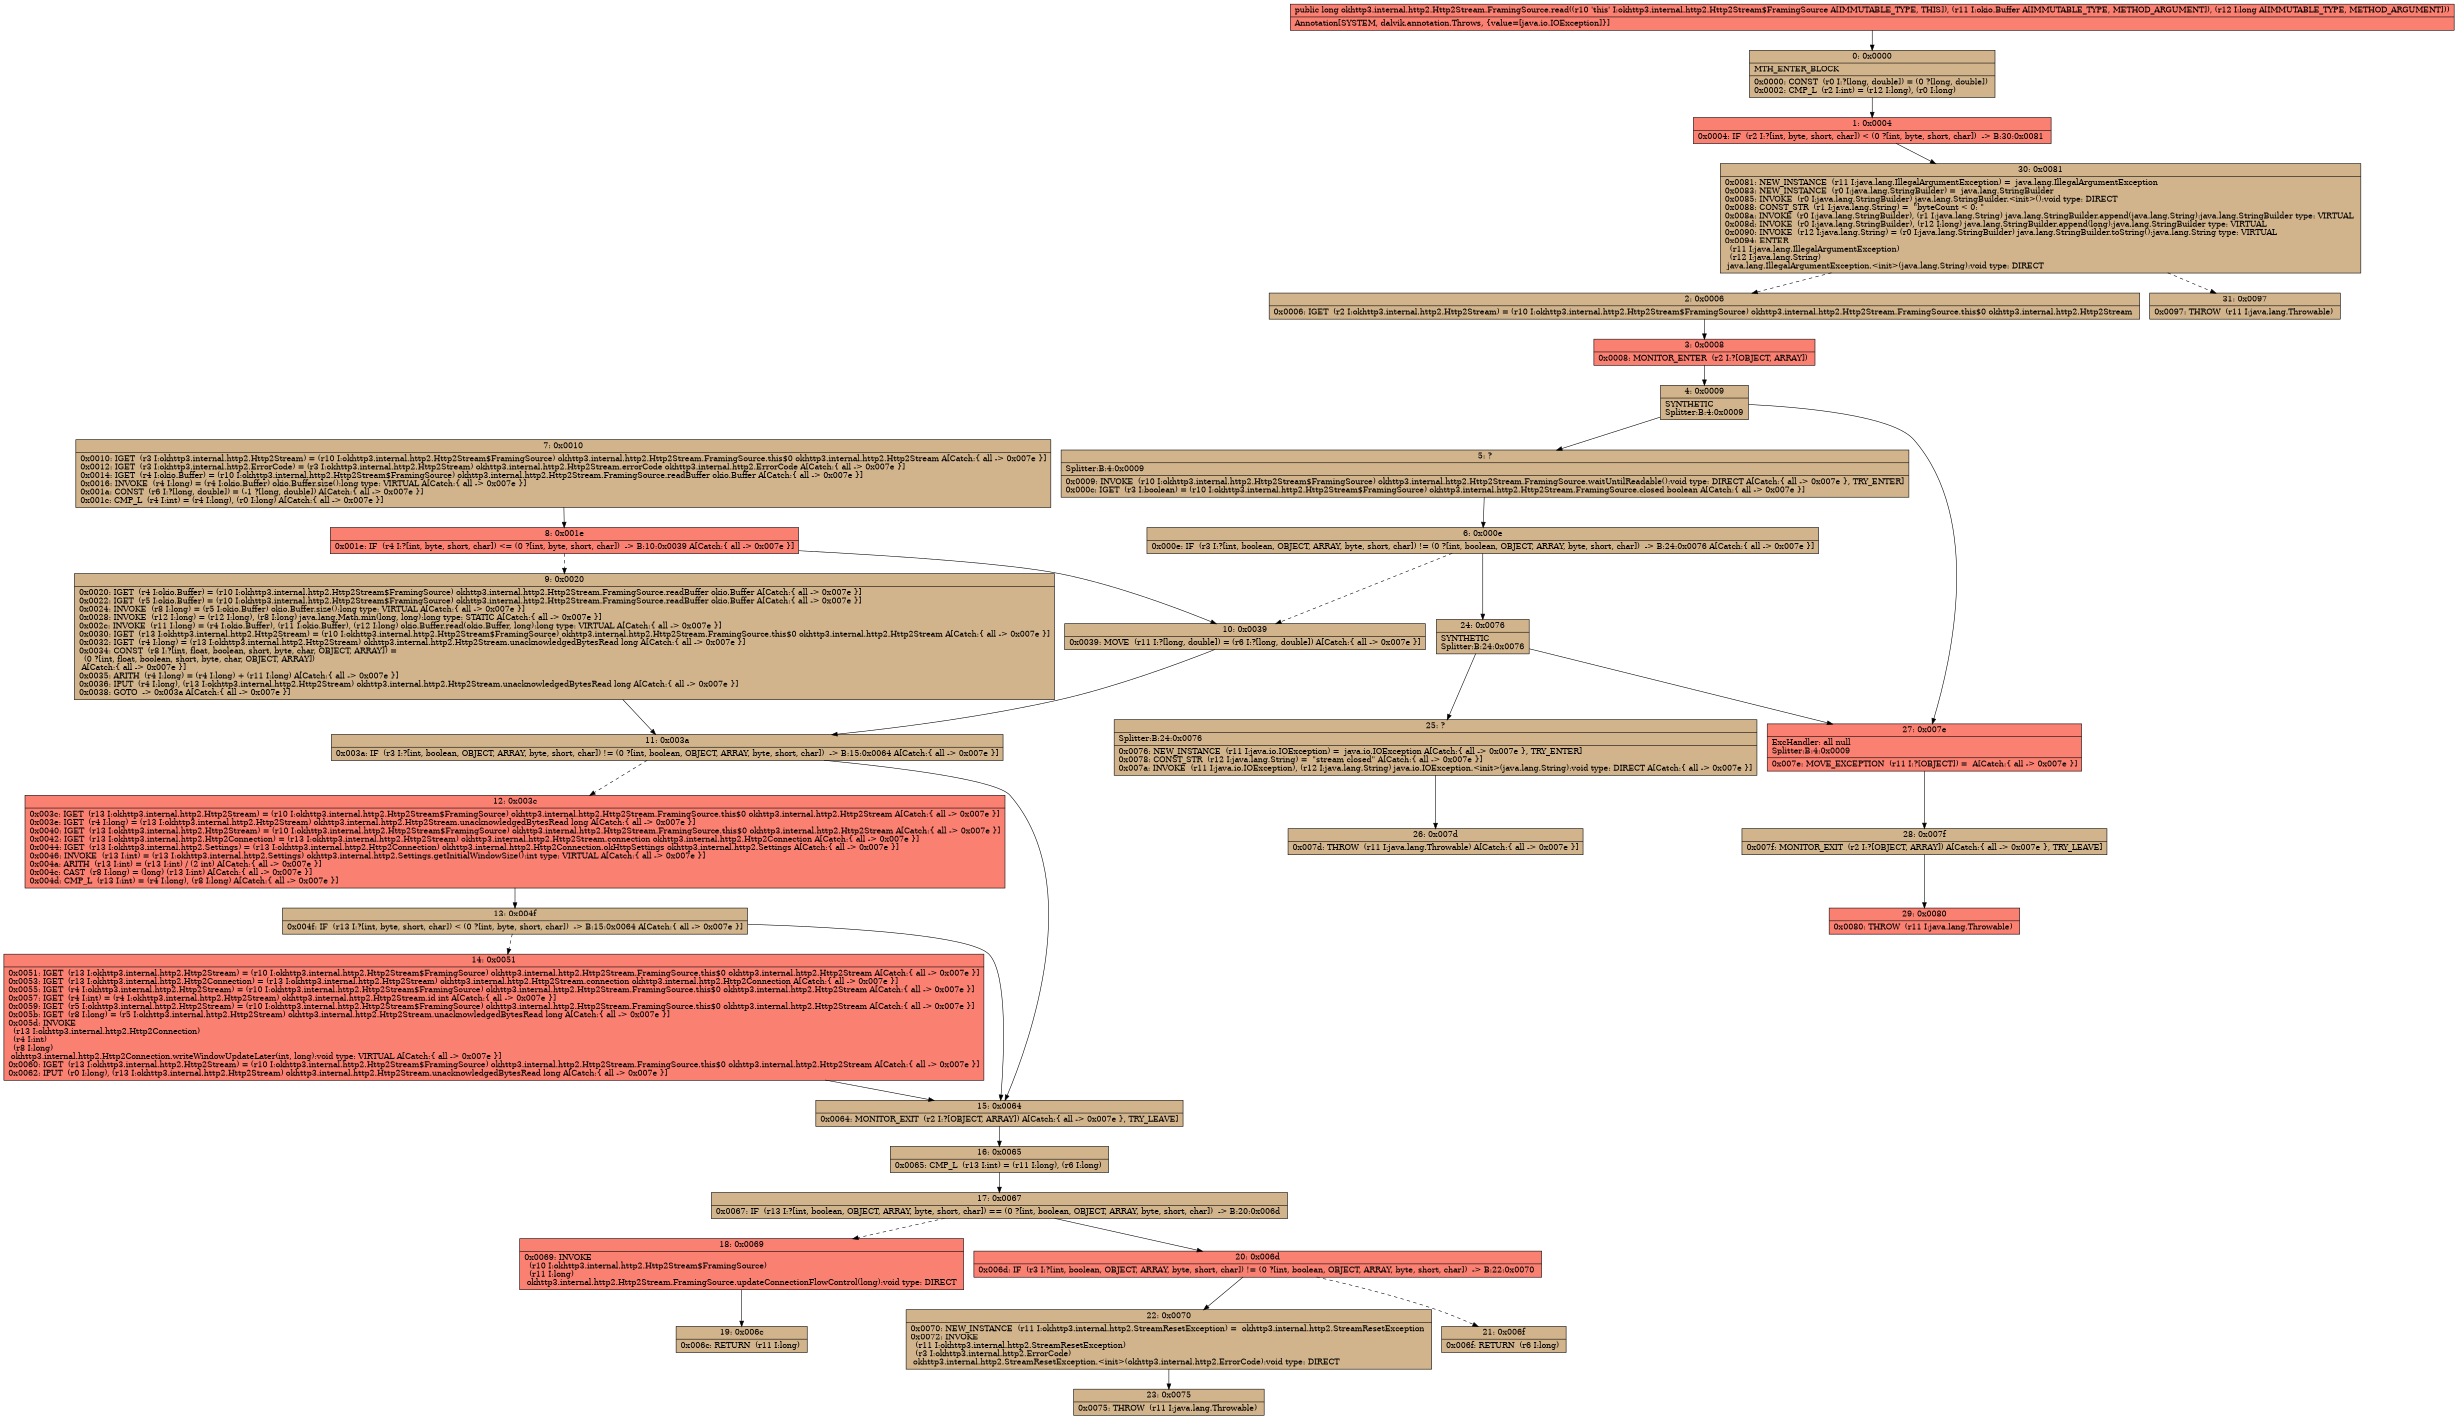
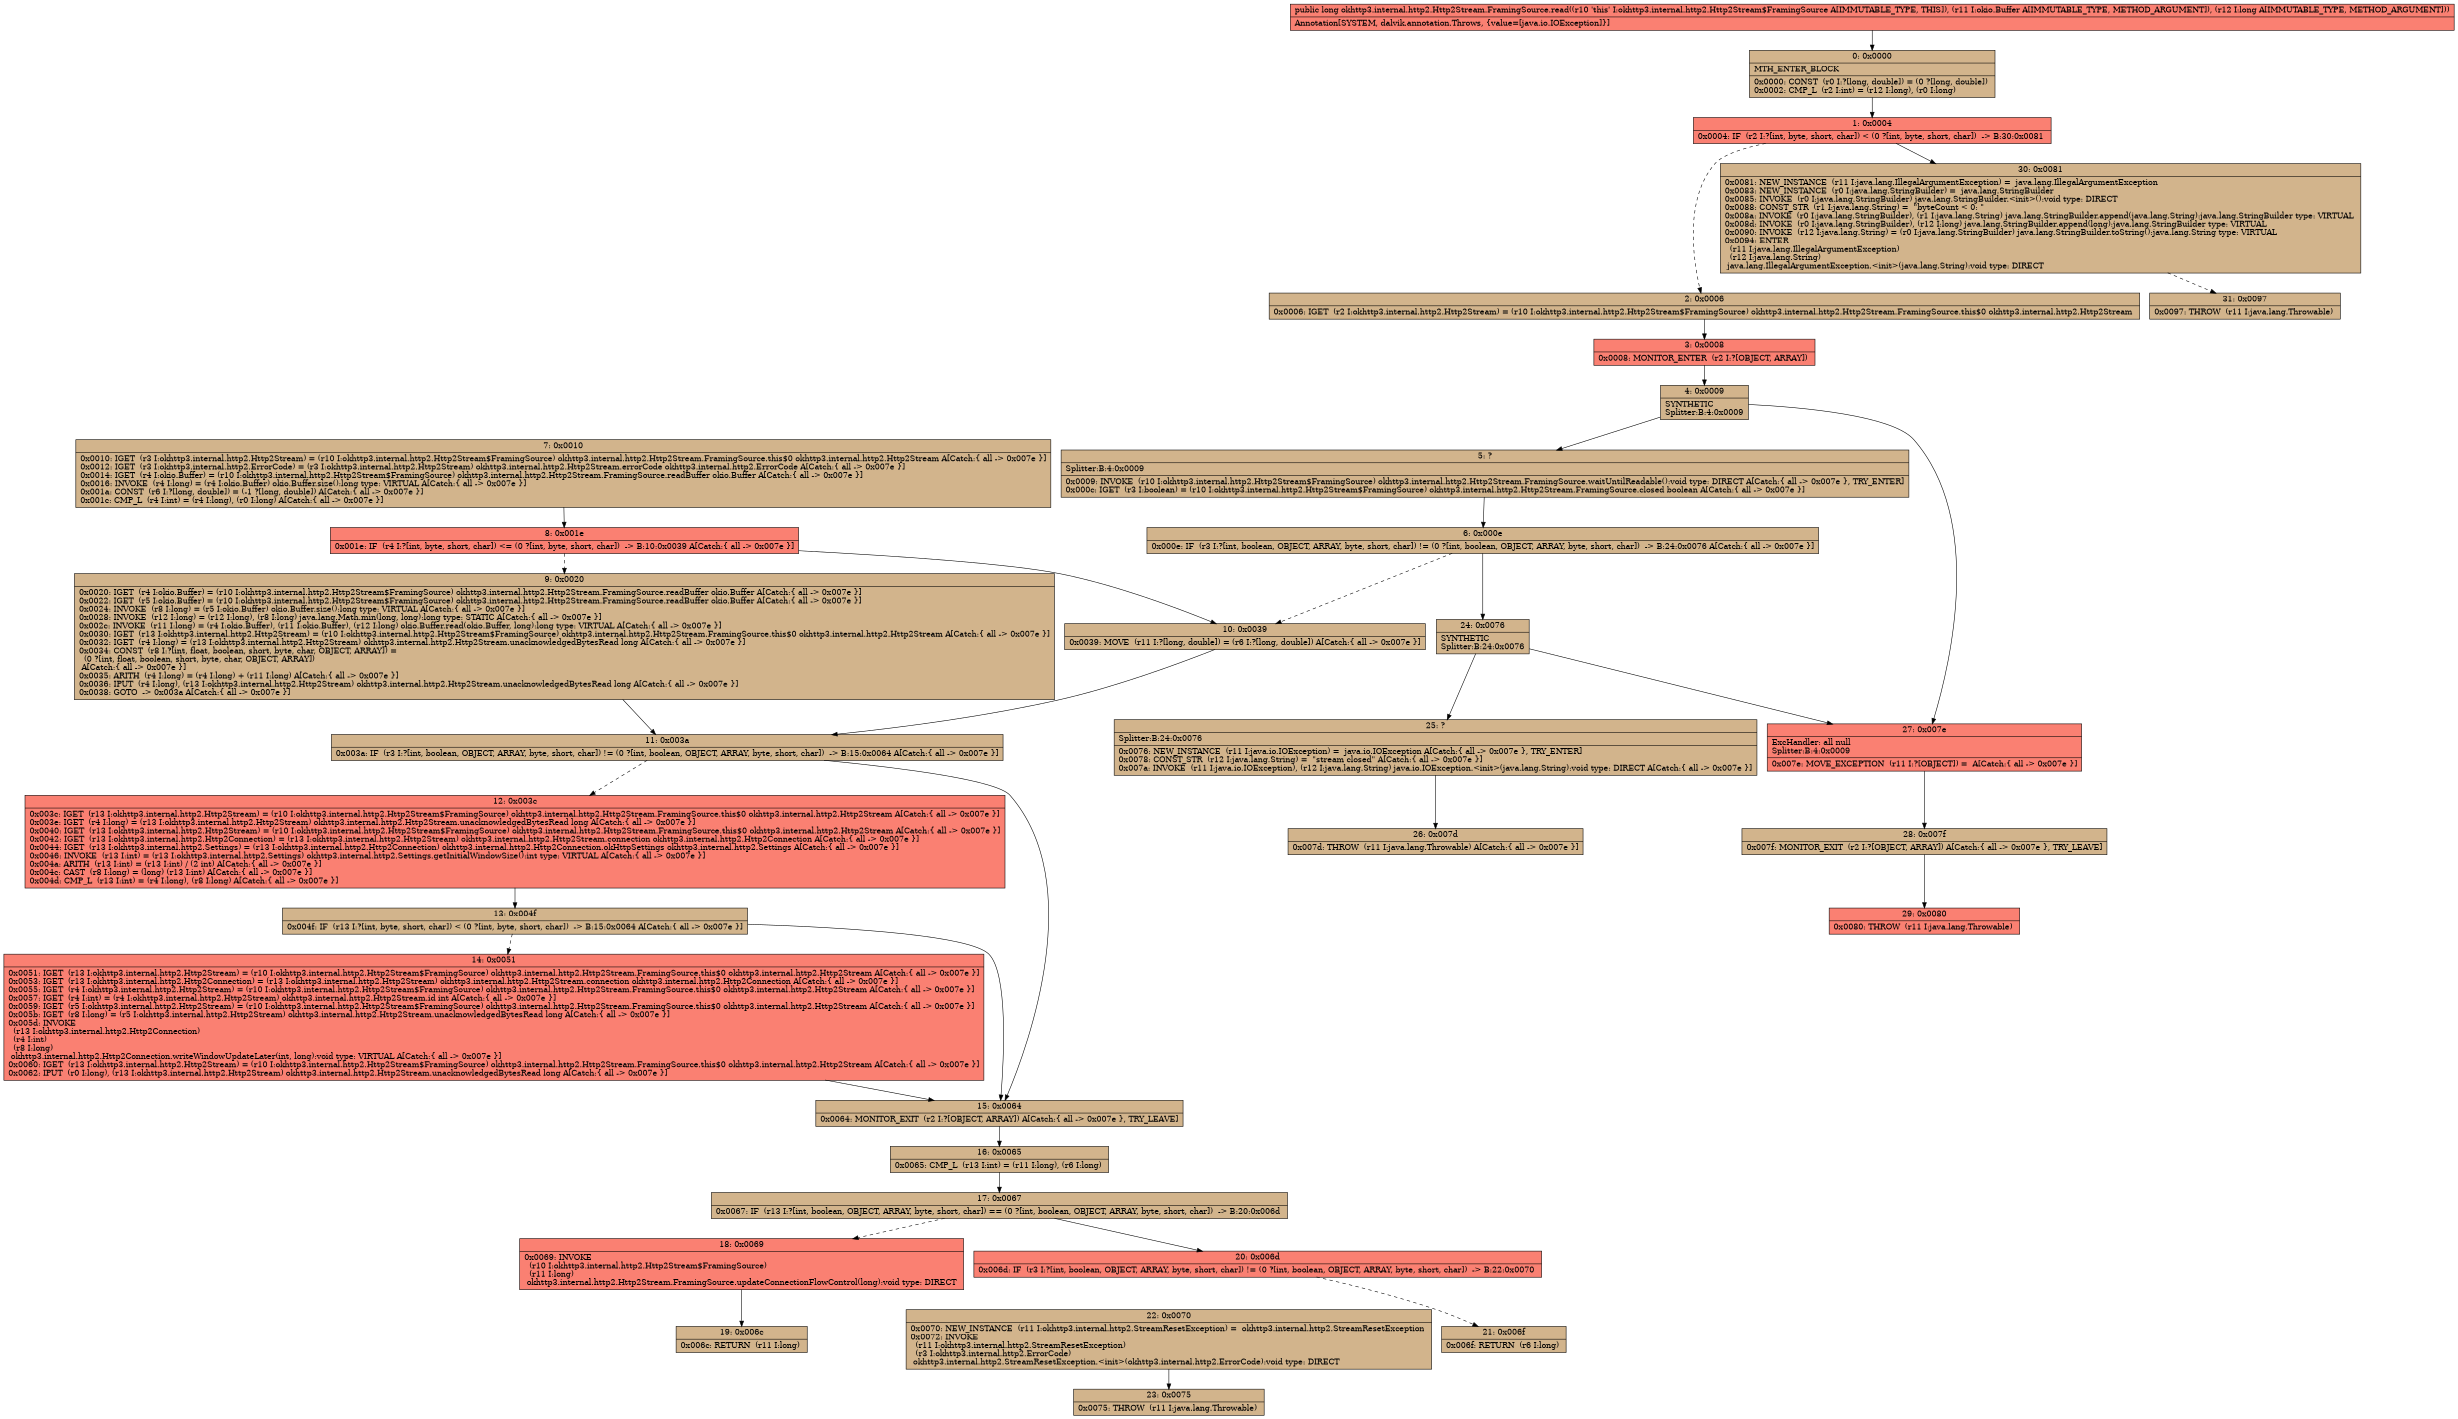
(1794, 282) -> (1698, 196)
(1226, 1292) -> none
